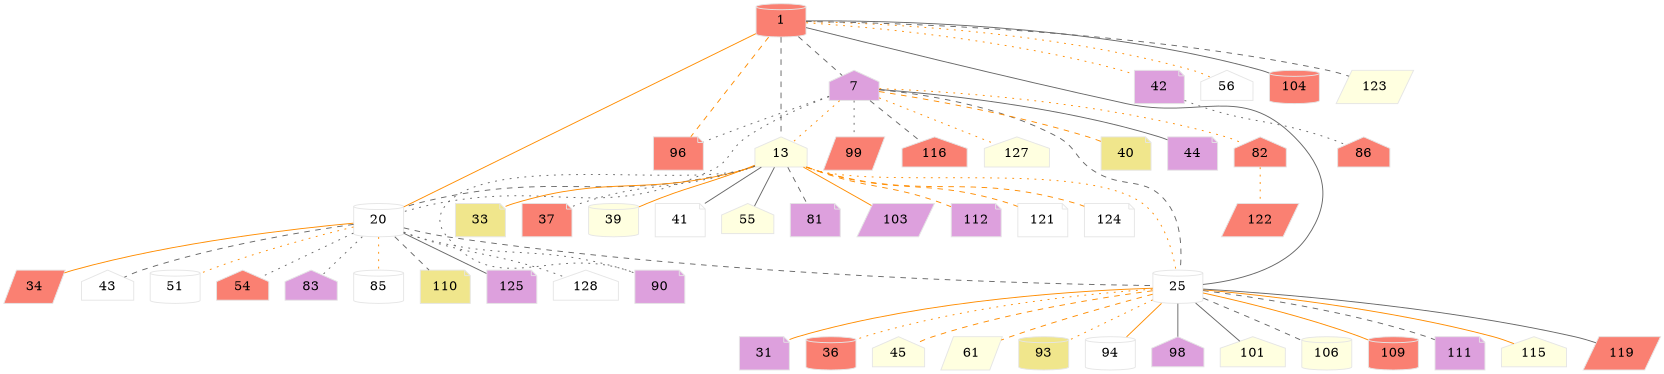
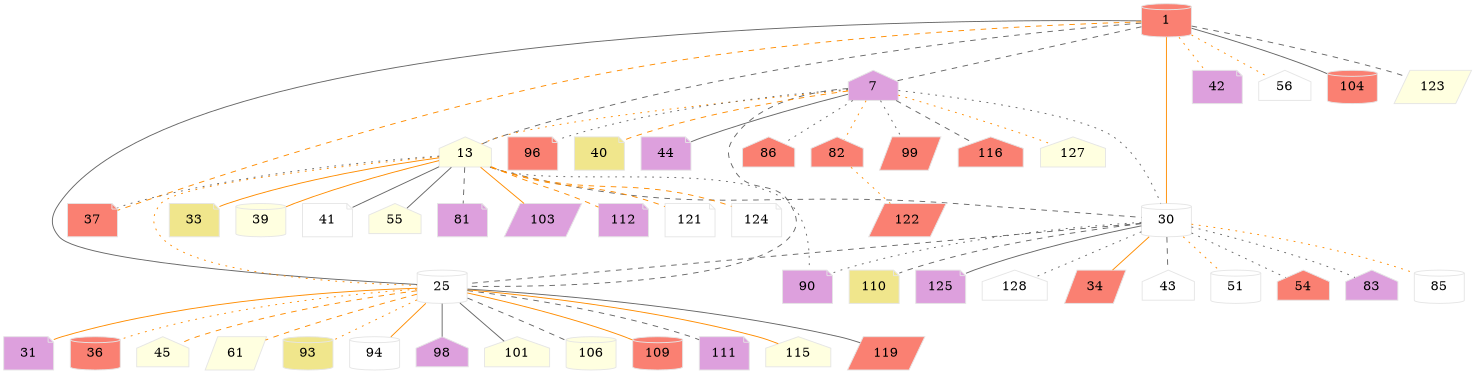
(730, 87) -> (621, 70)
(1261, 121) -> (818, 122)
(379, 220) -> (1166, 220)
